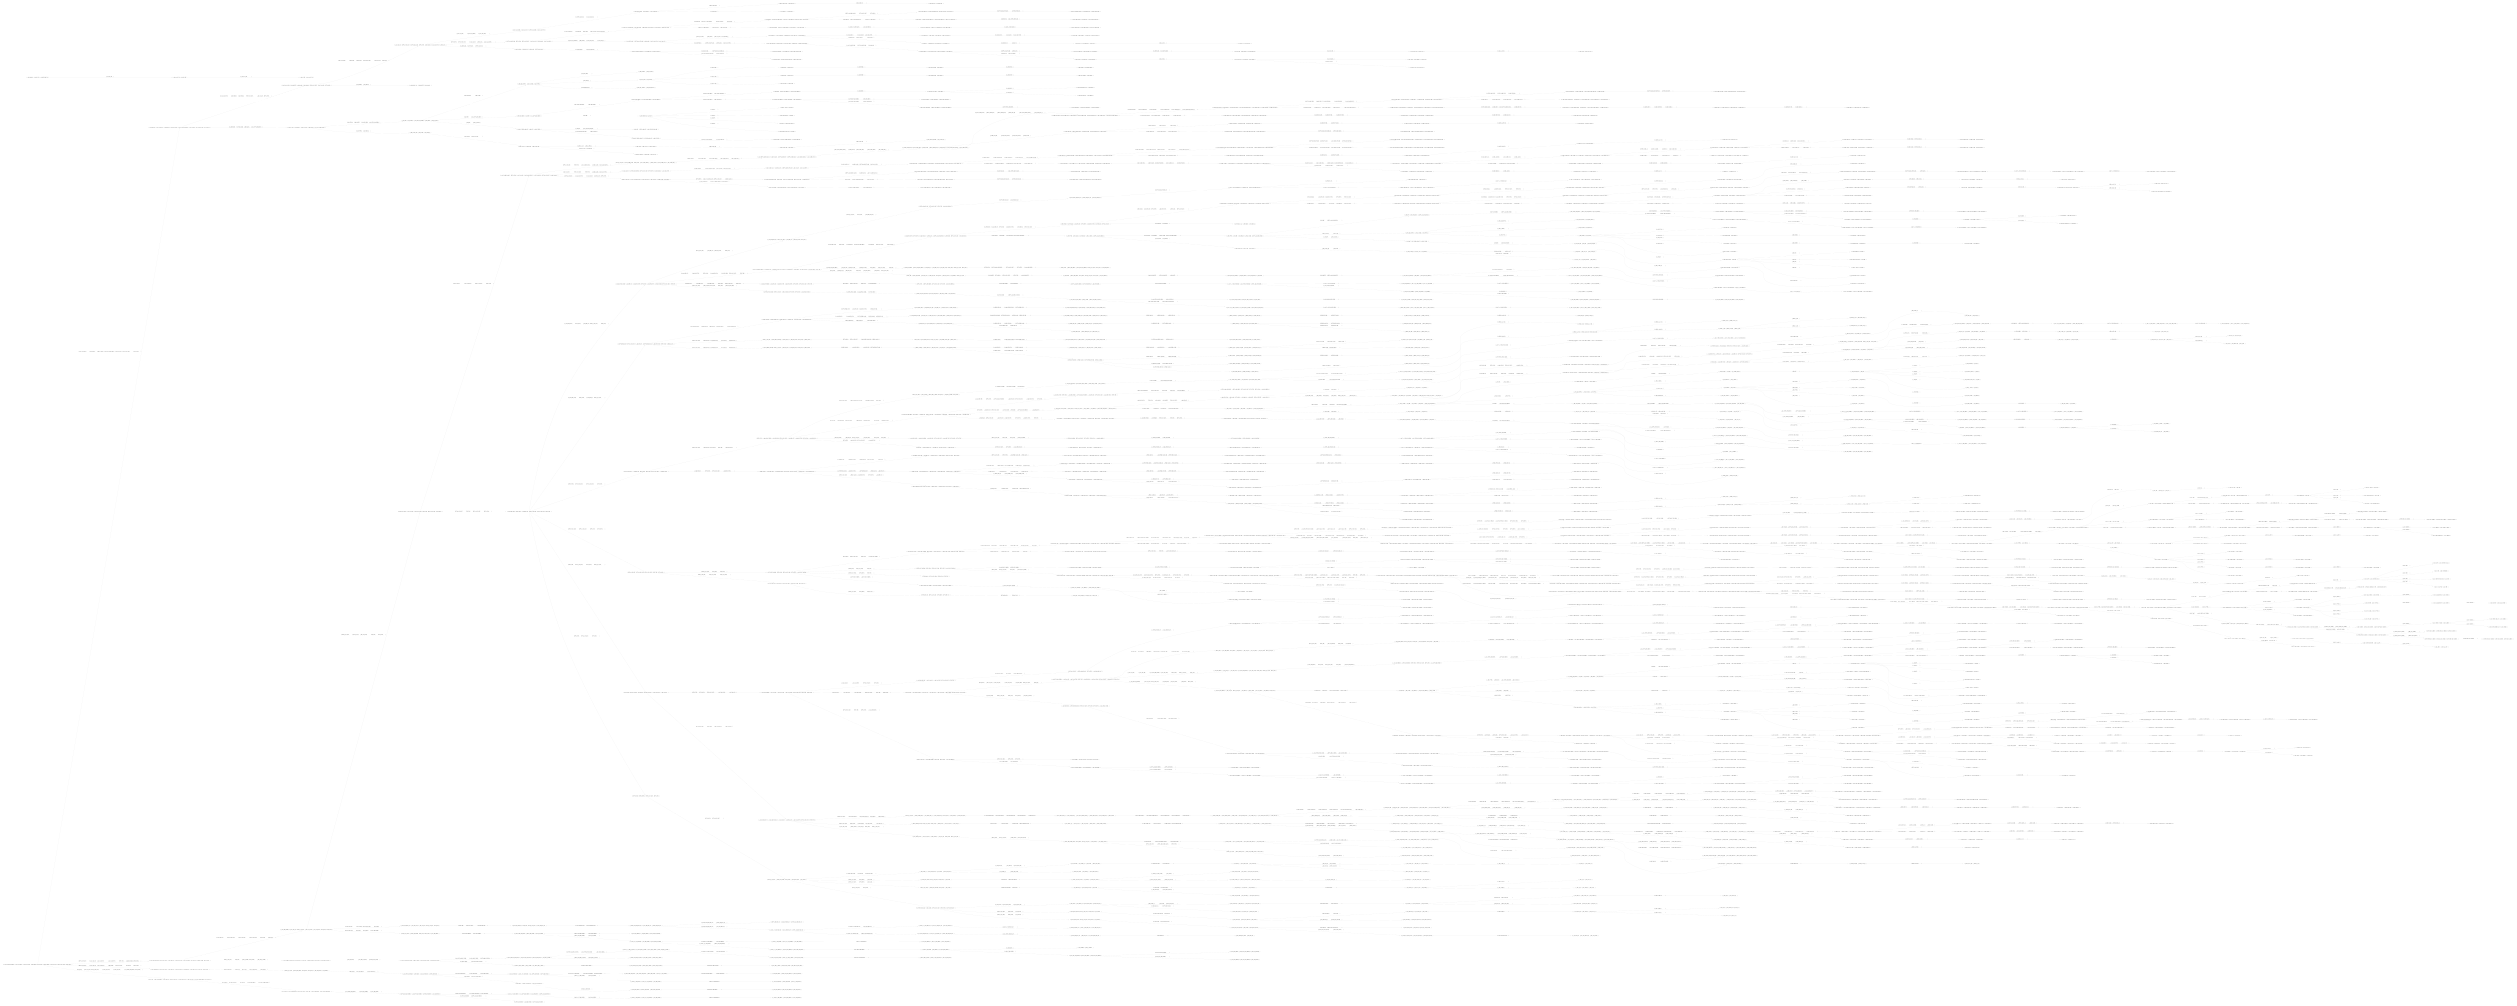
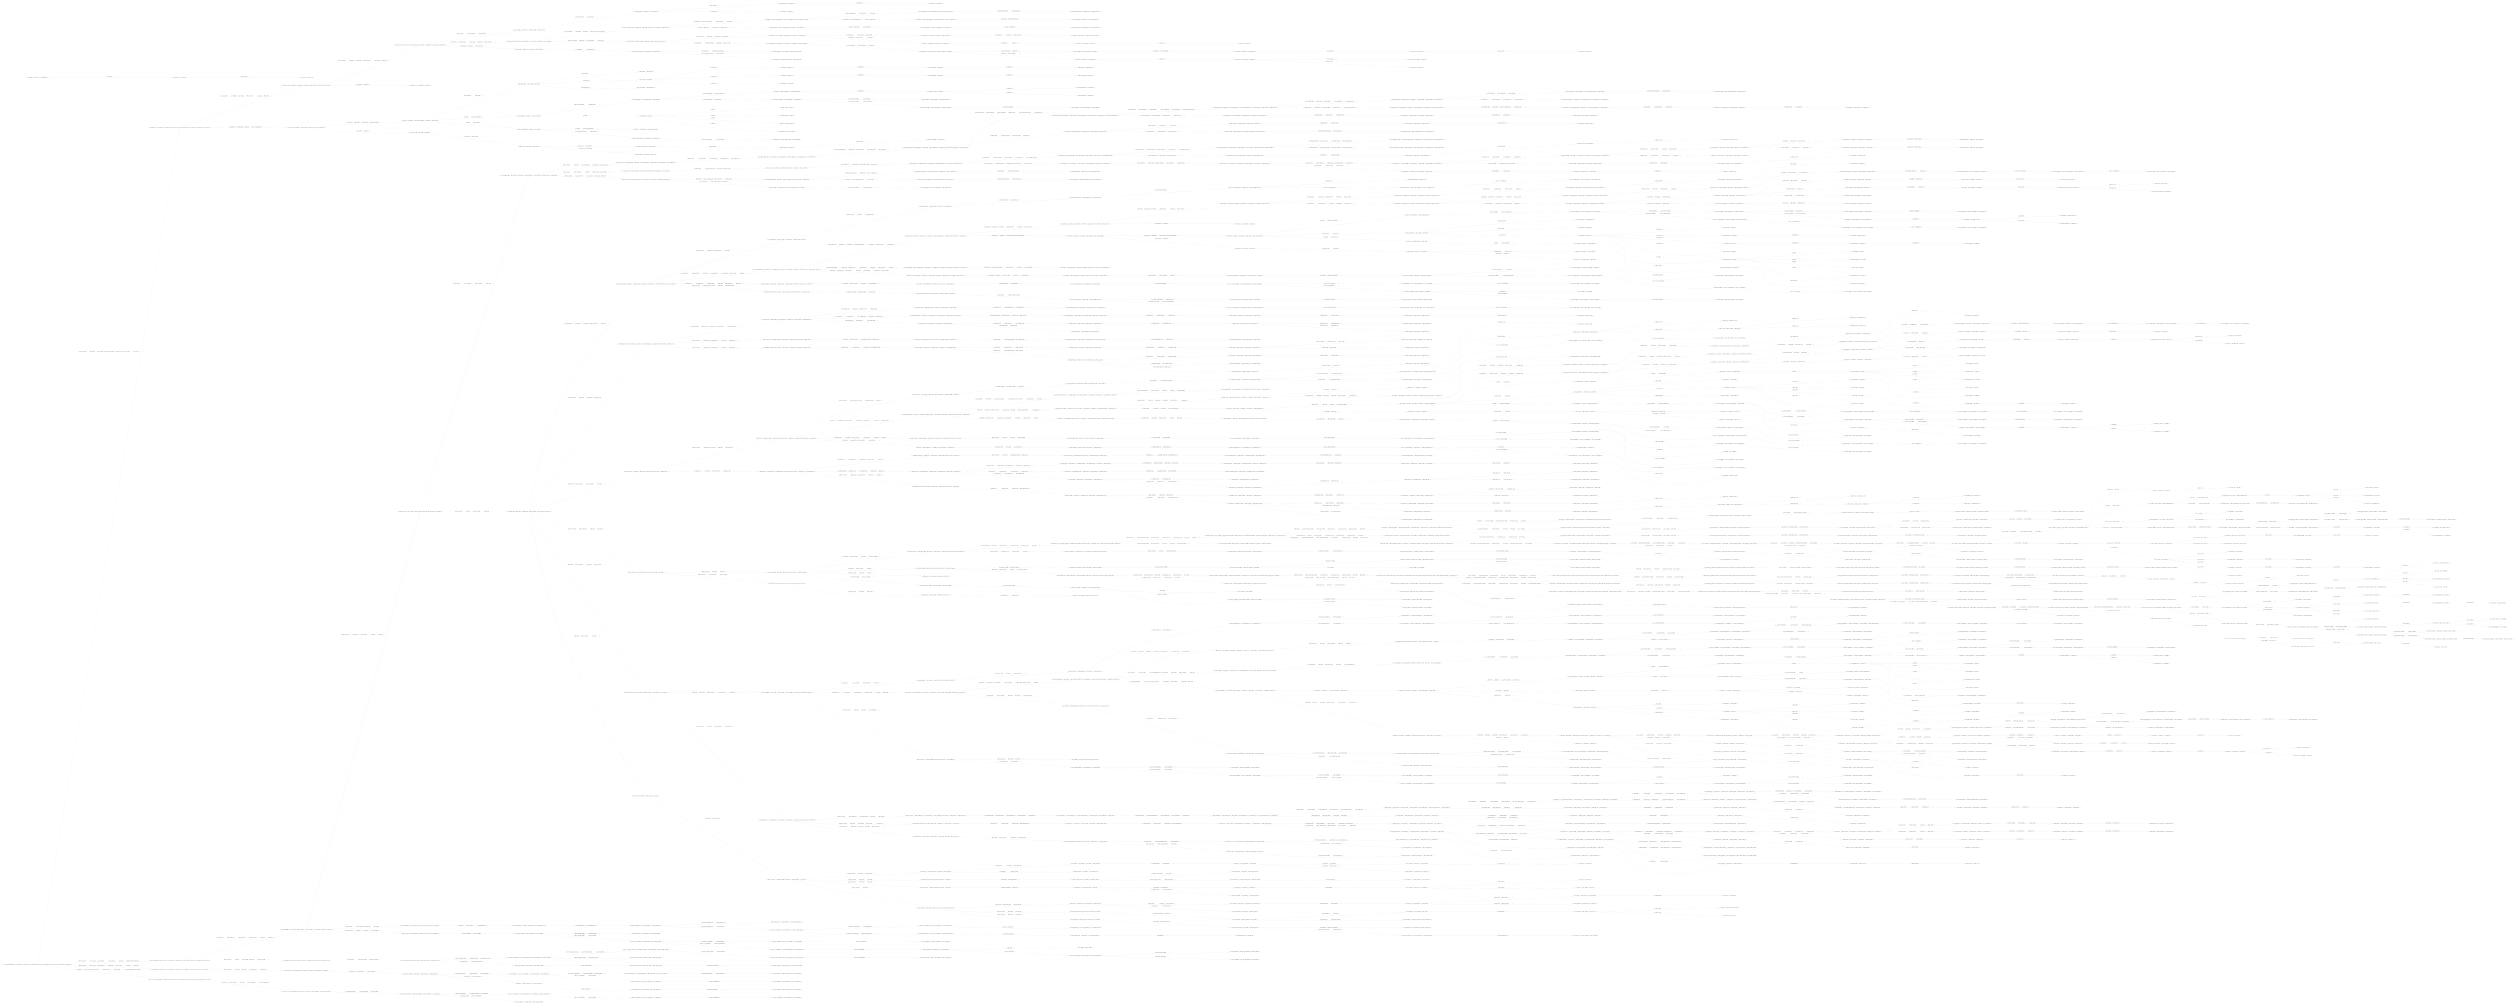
none -> (2161, 831)
